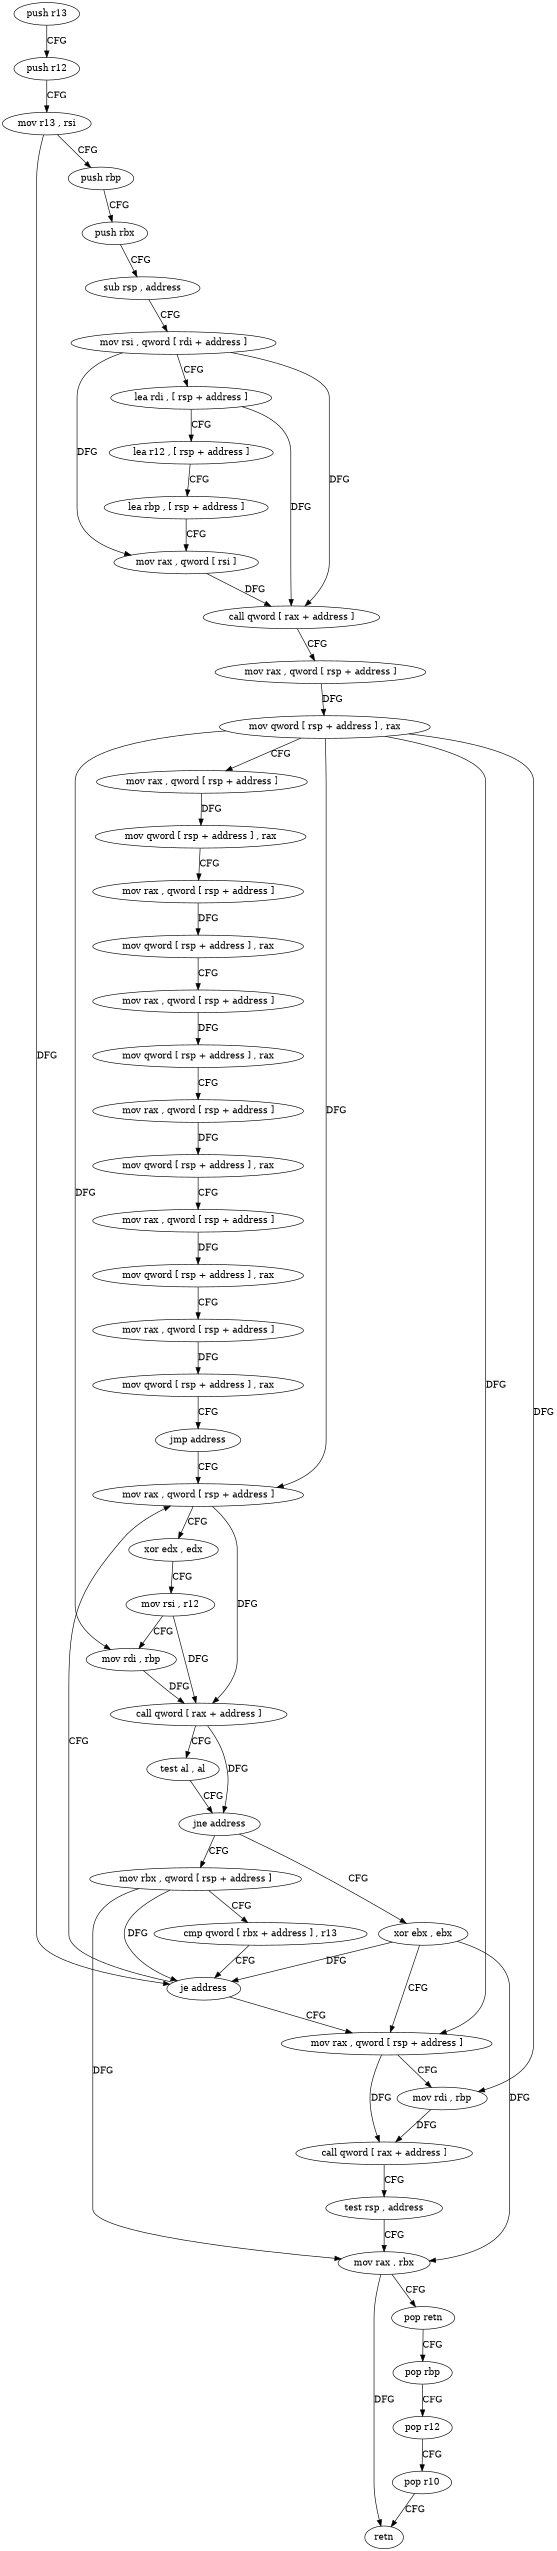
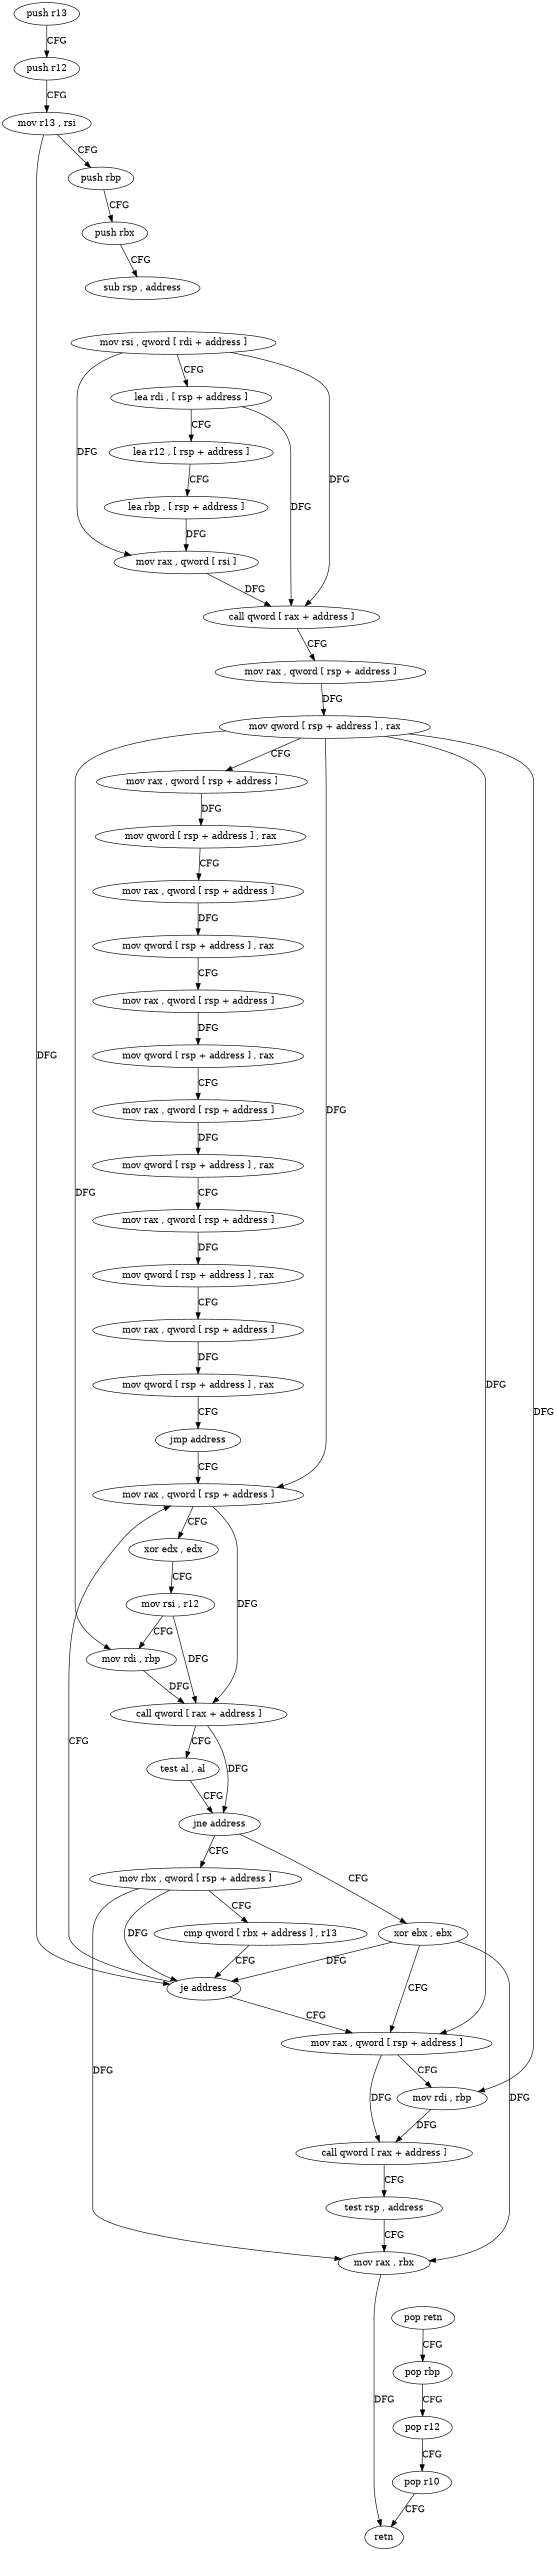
(156, 313) -> none
(196, 535) -> (196, 535)
(402, 2288) -> none
